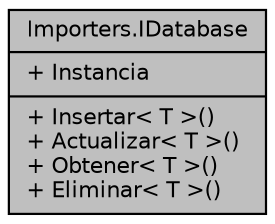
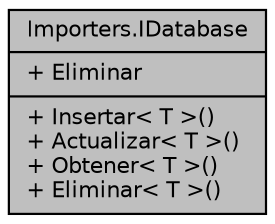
(89, 73) -> (84, 73)
